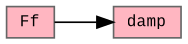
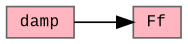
(76, 22) -> (95, 22)
